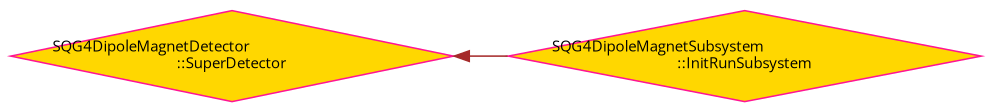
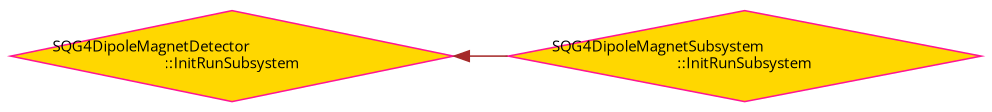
(232, 56) -> (232, 56)
